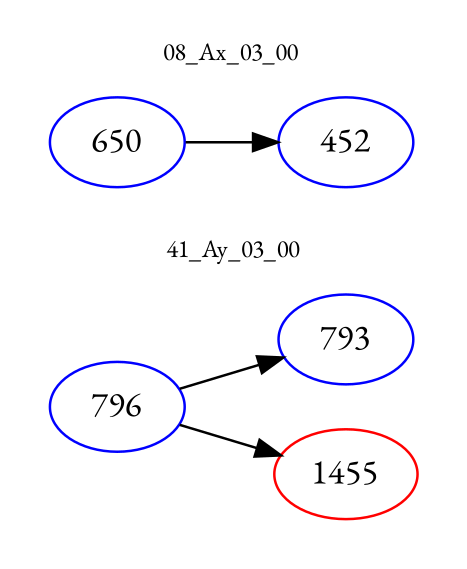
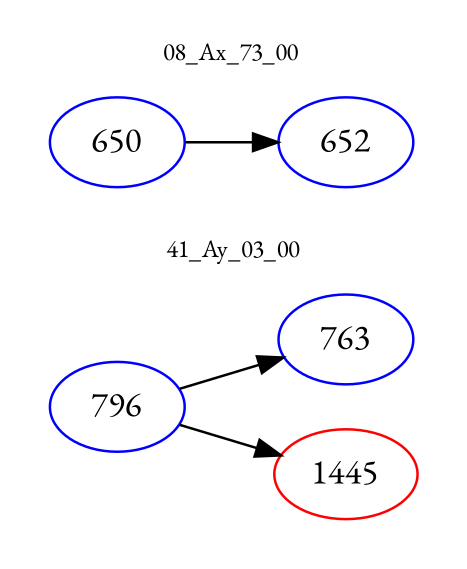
(232, 54) -> (232, 54)
(346, 142) -> (346, 142)
(346, 339) -> (346, 339)
(346, 474) -> (346, 474)
